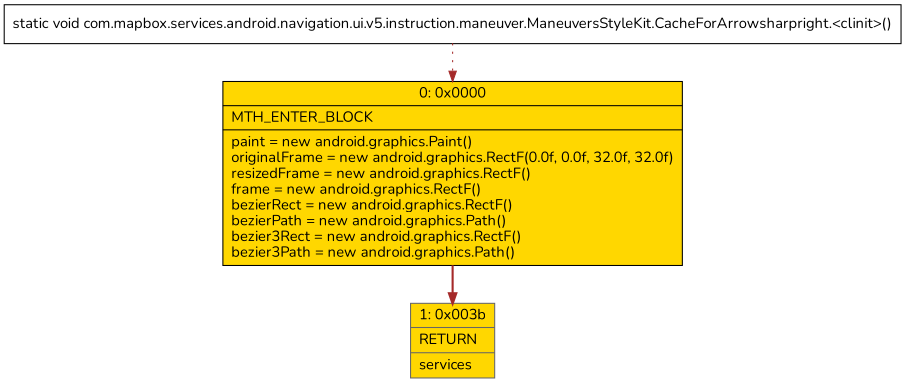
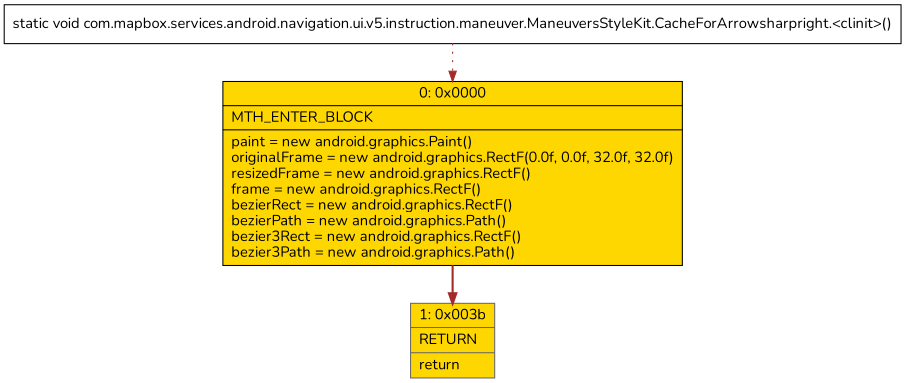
(446, 365) -> (440, 365)
